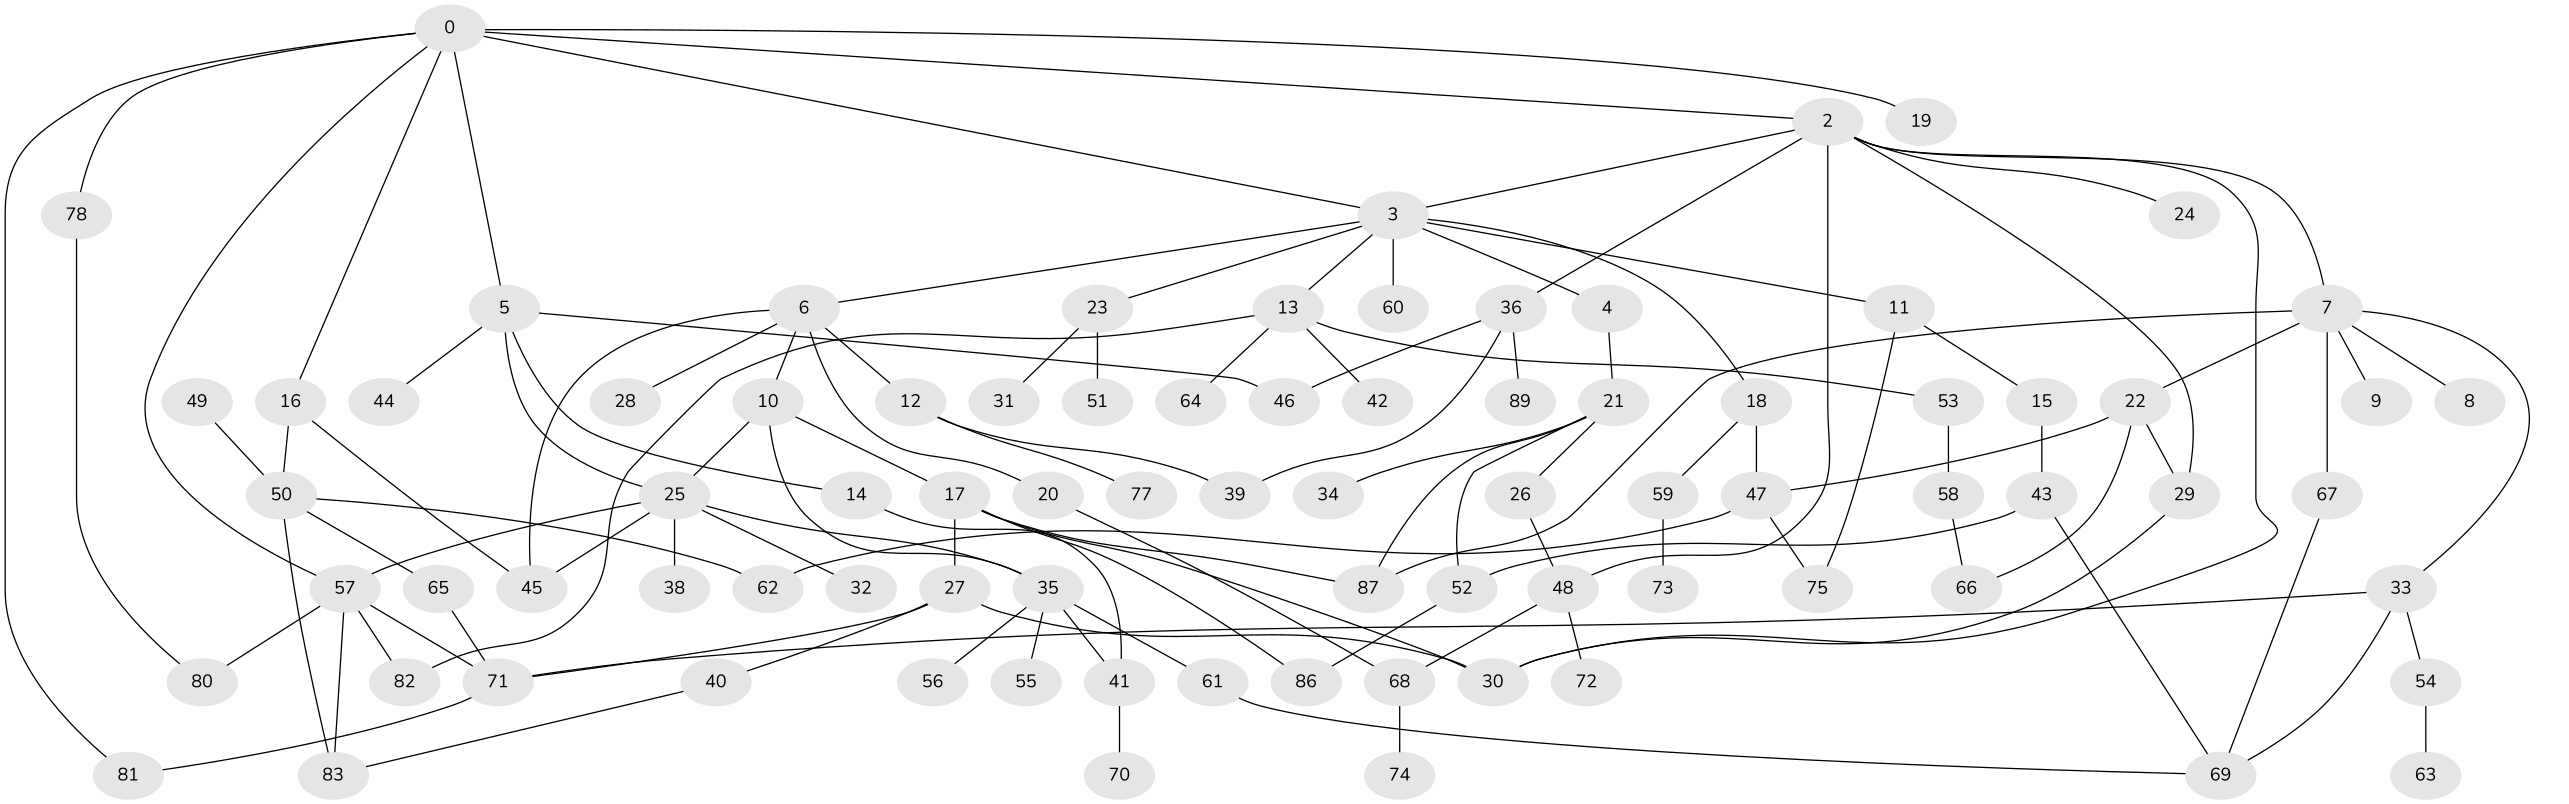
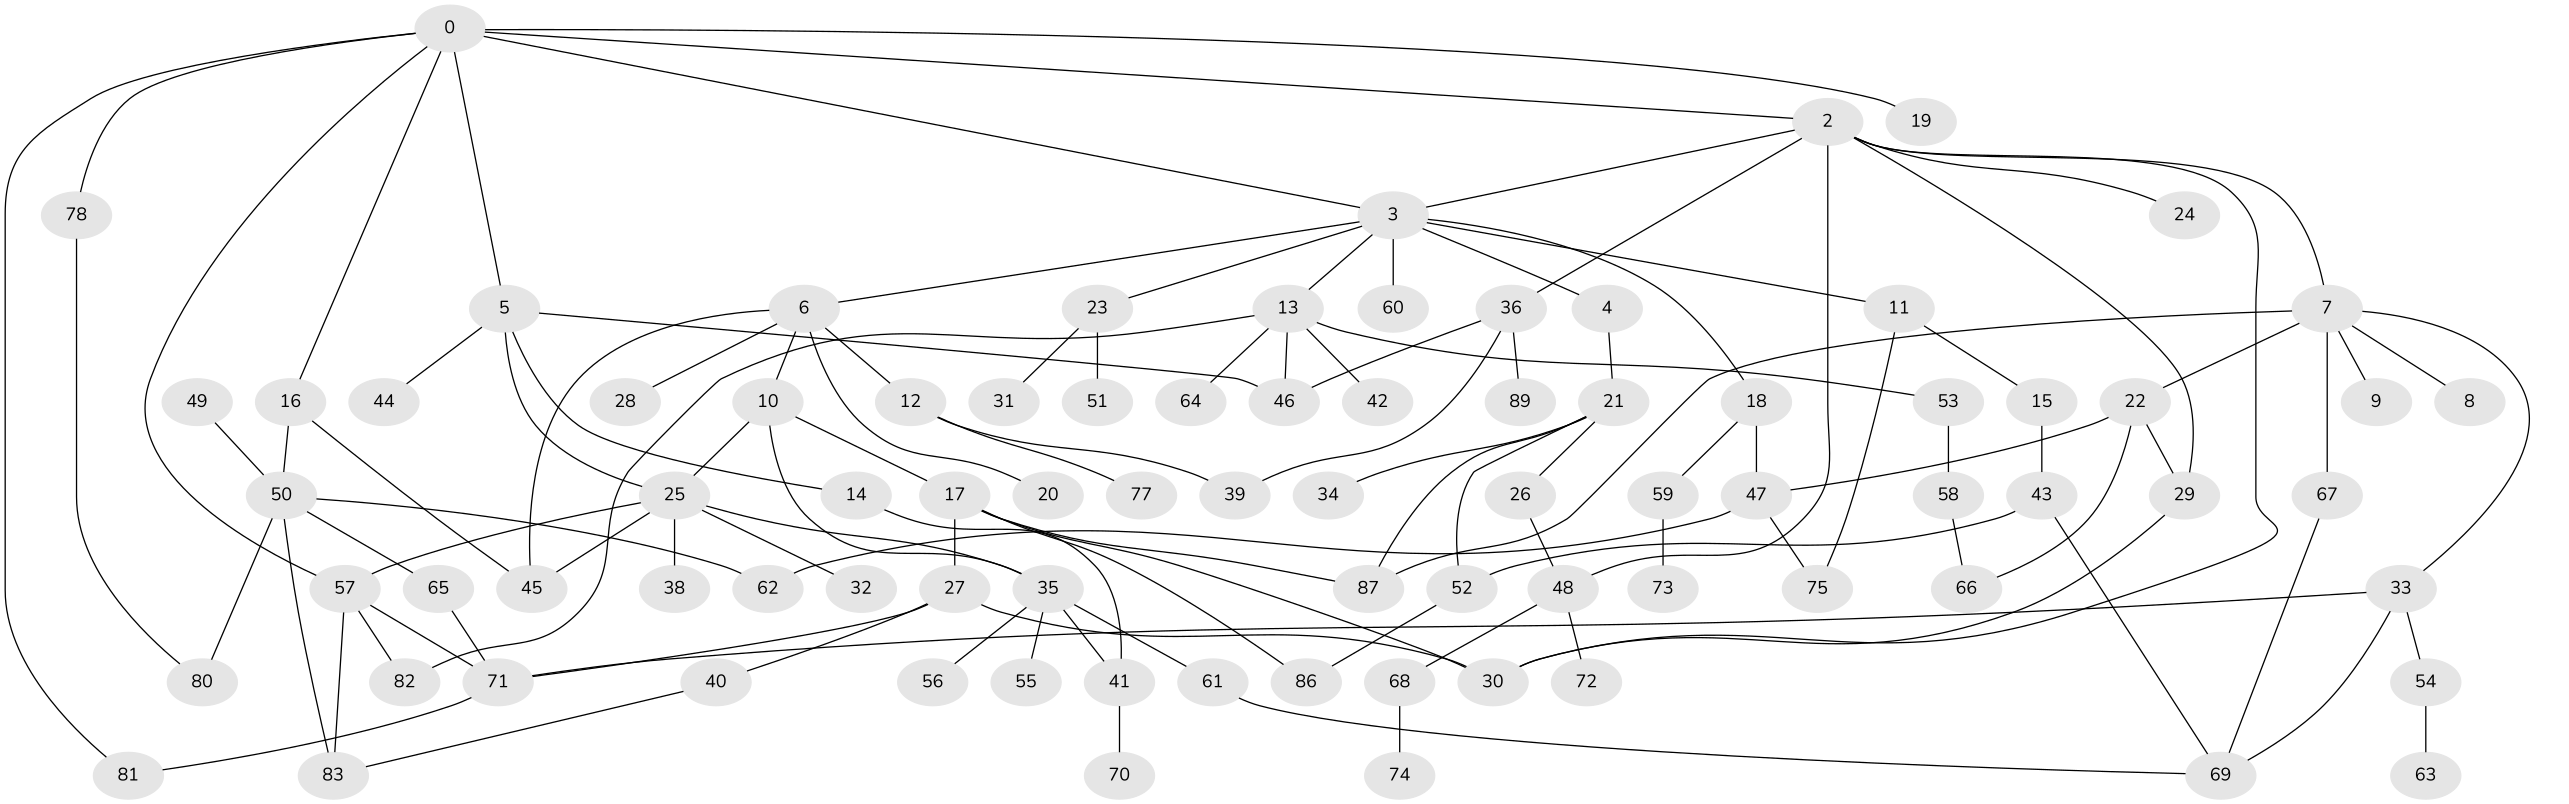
none -> (1286, 356)
(1256, 600) -> none
(274, 636) -> (242, 589)
